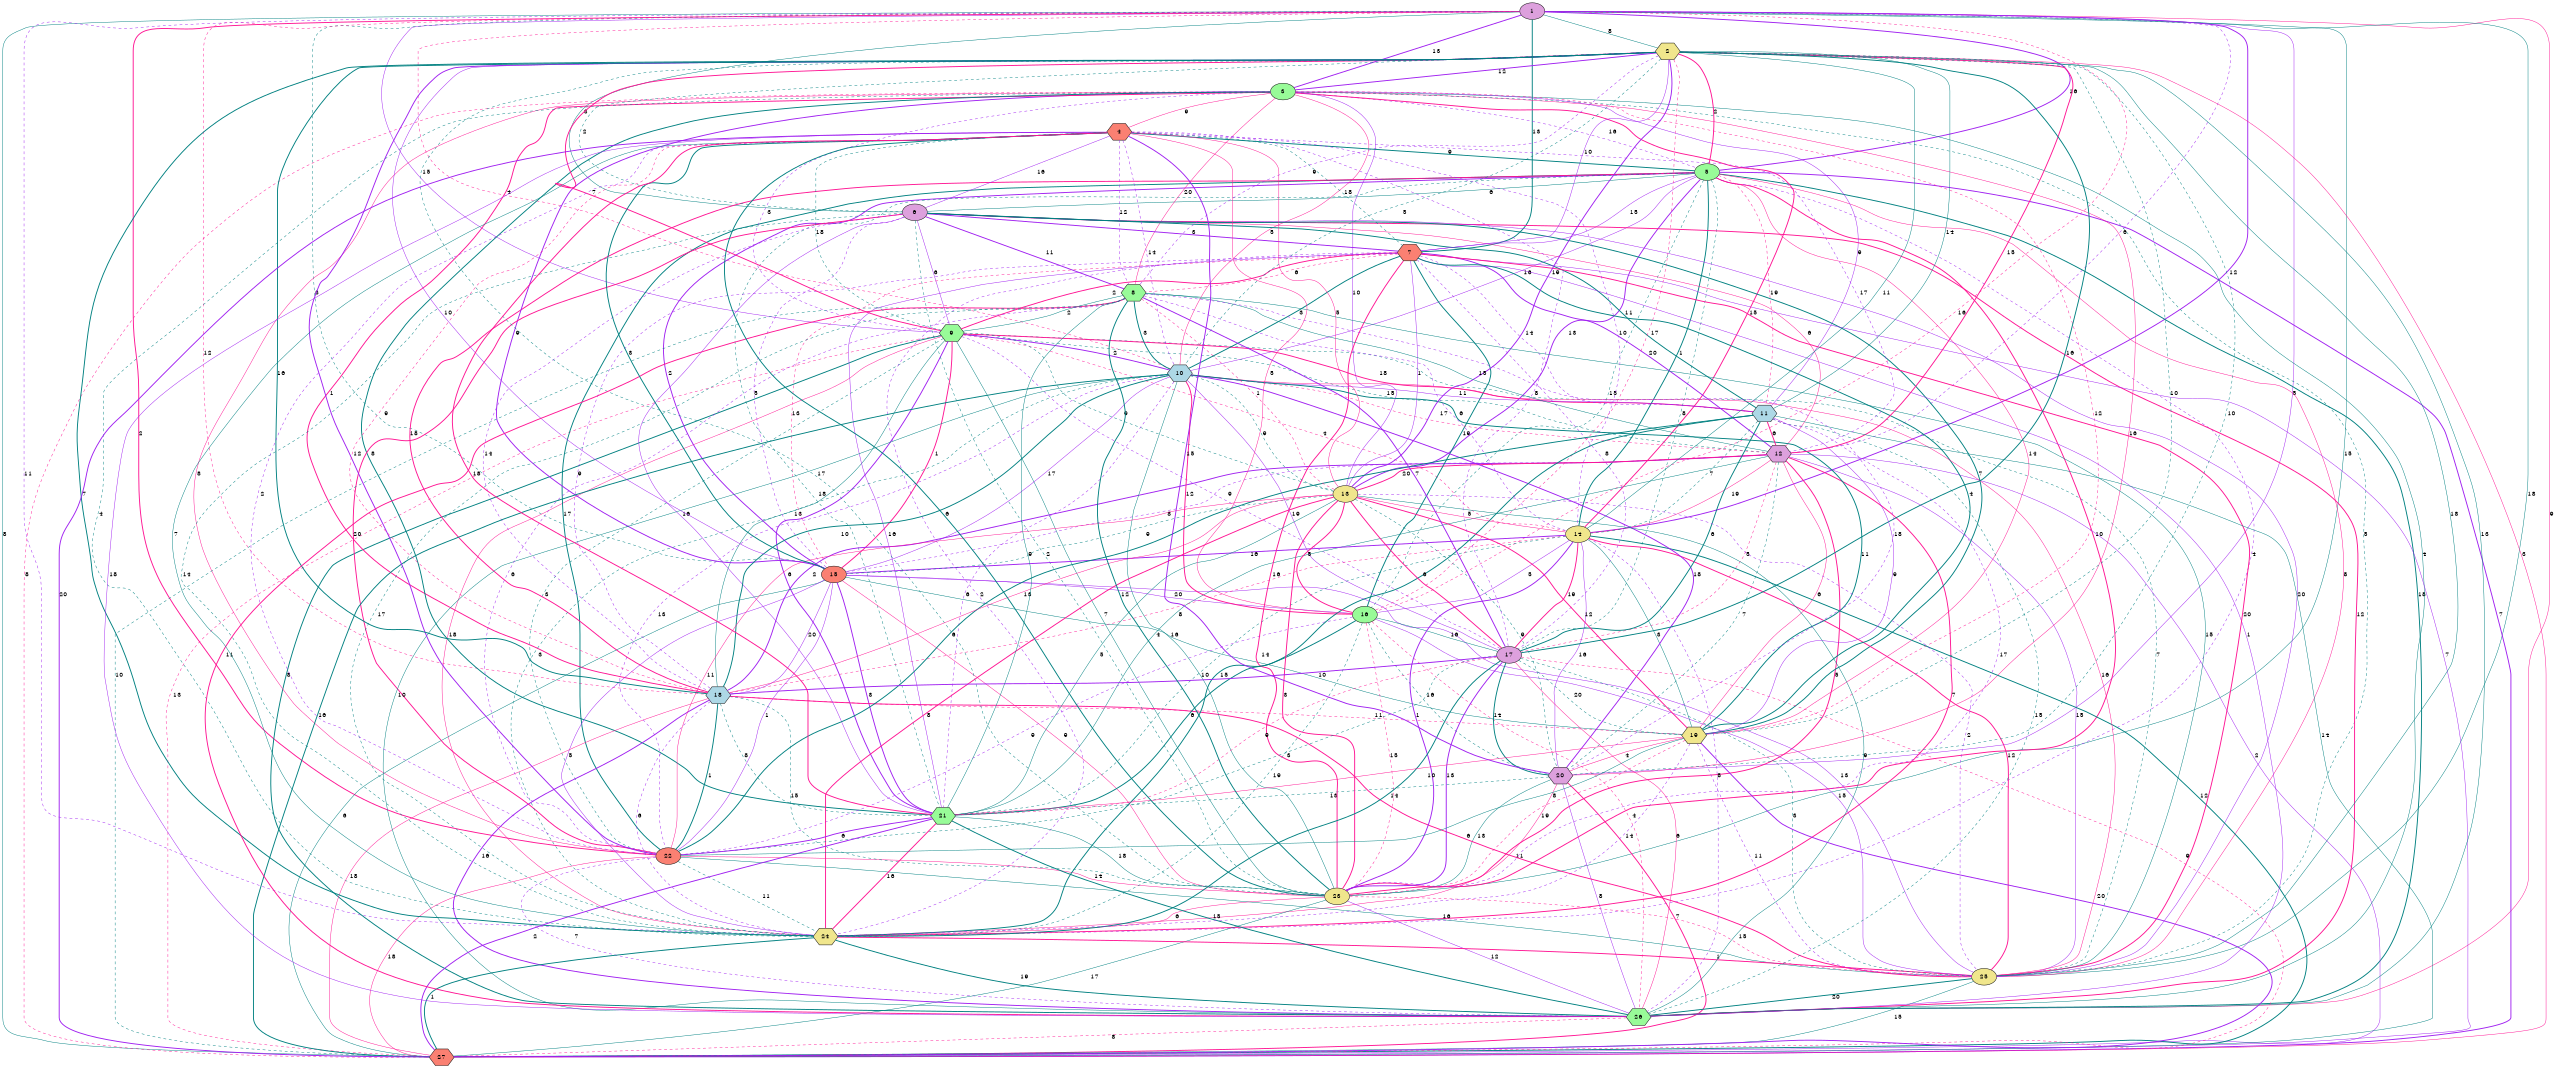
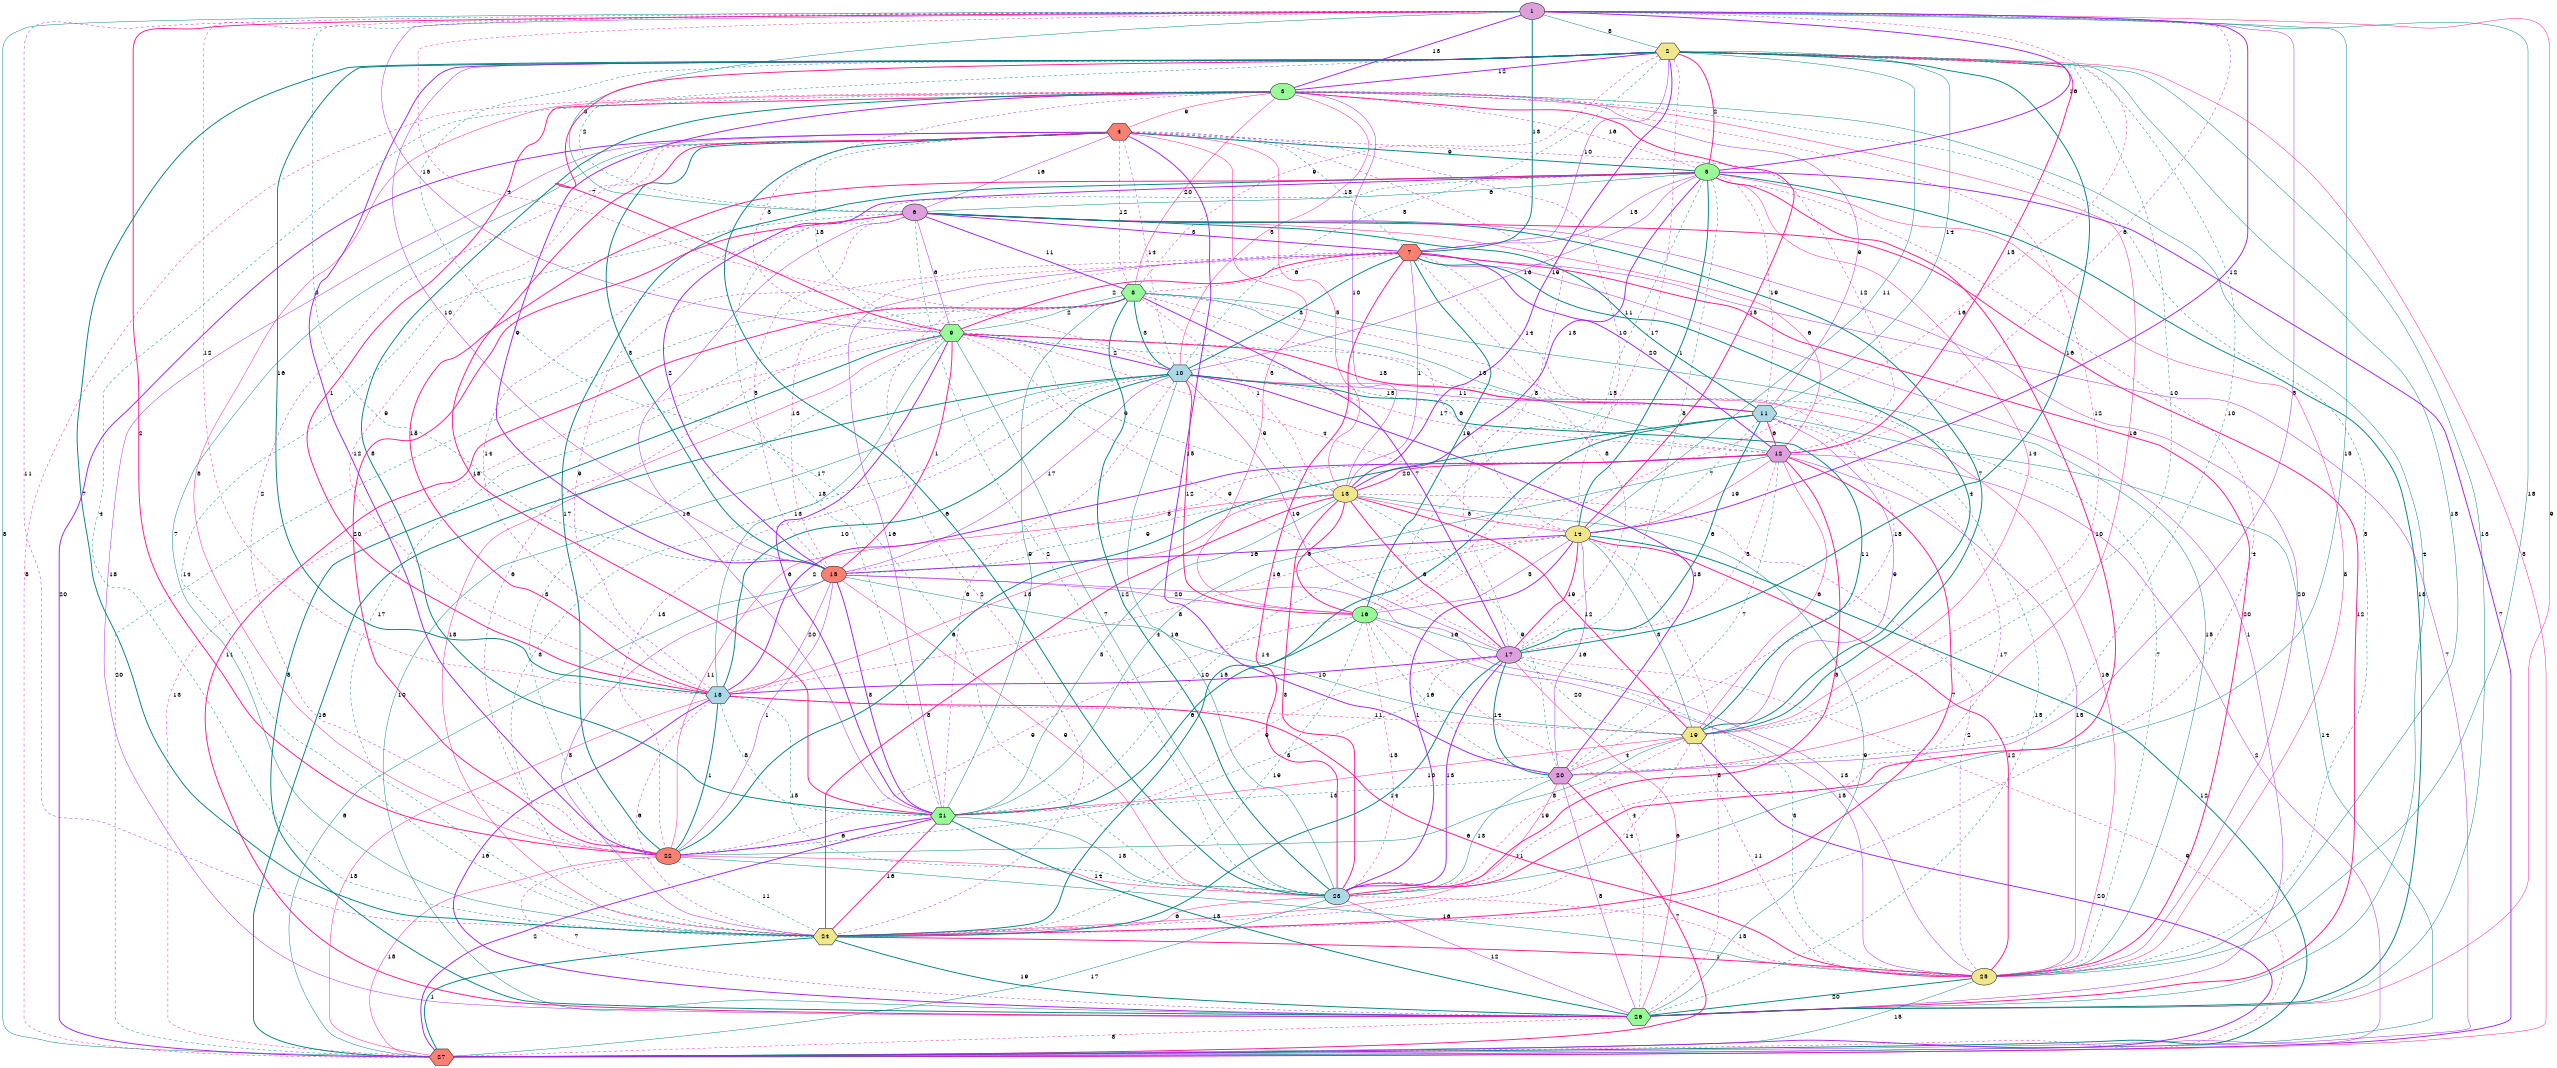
(1864, 293) -> (1864, 293)
(120, 675) -> (120, 675)
(1337, 896) -> (1337, 896)
